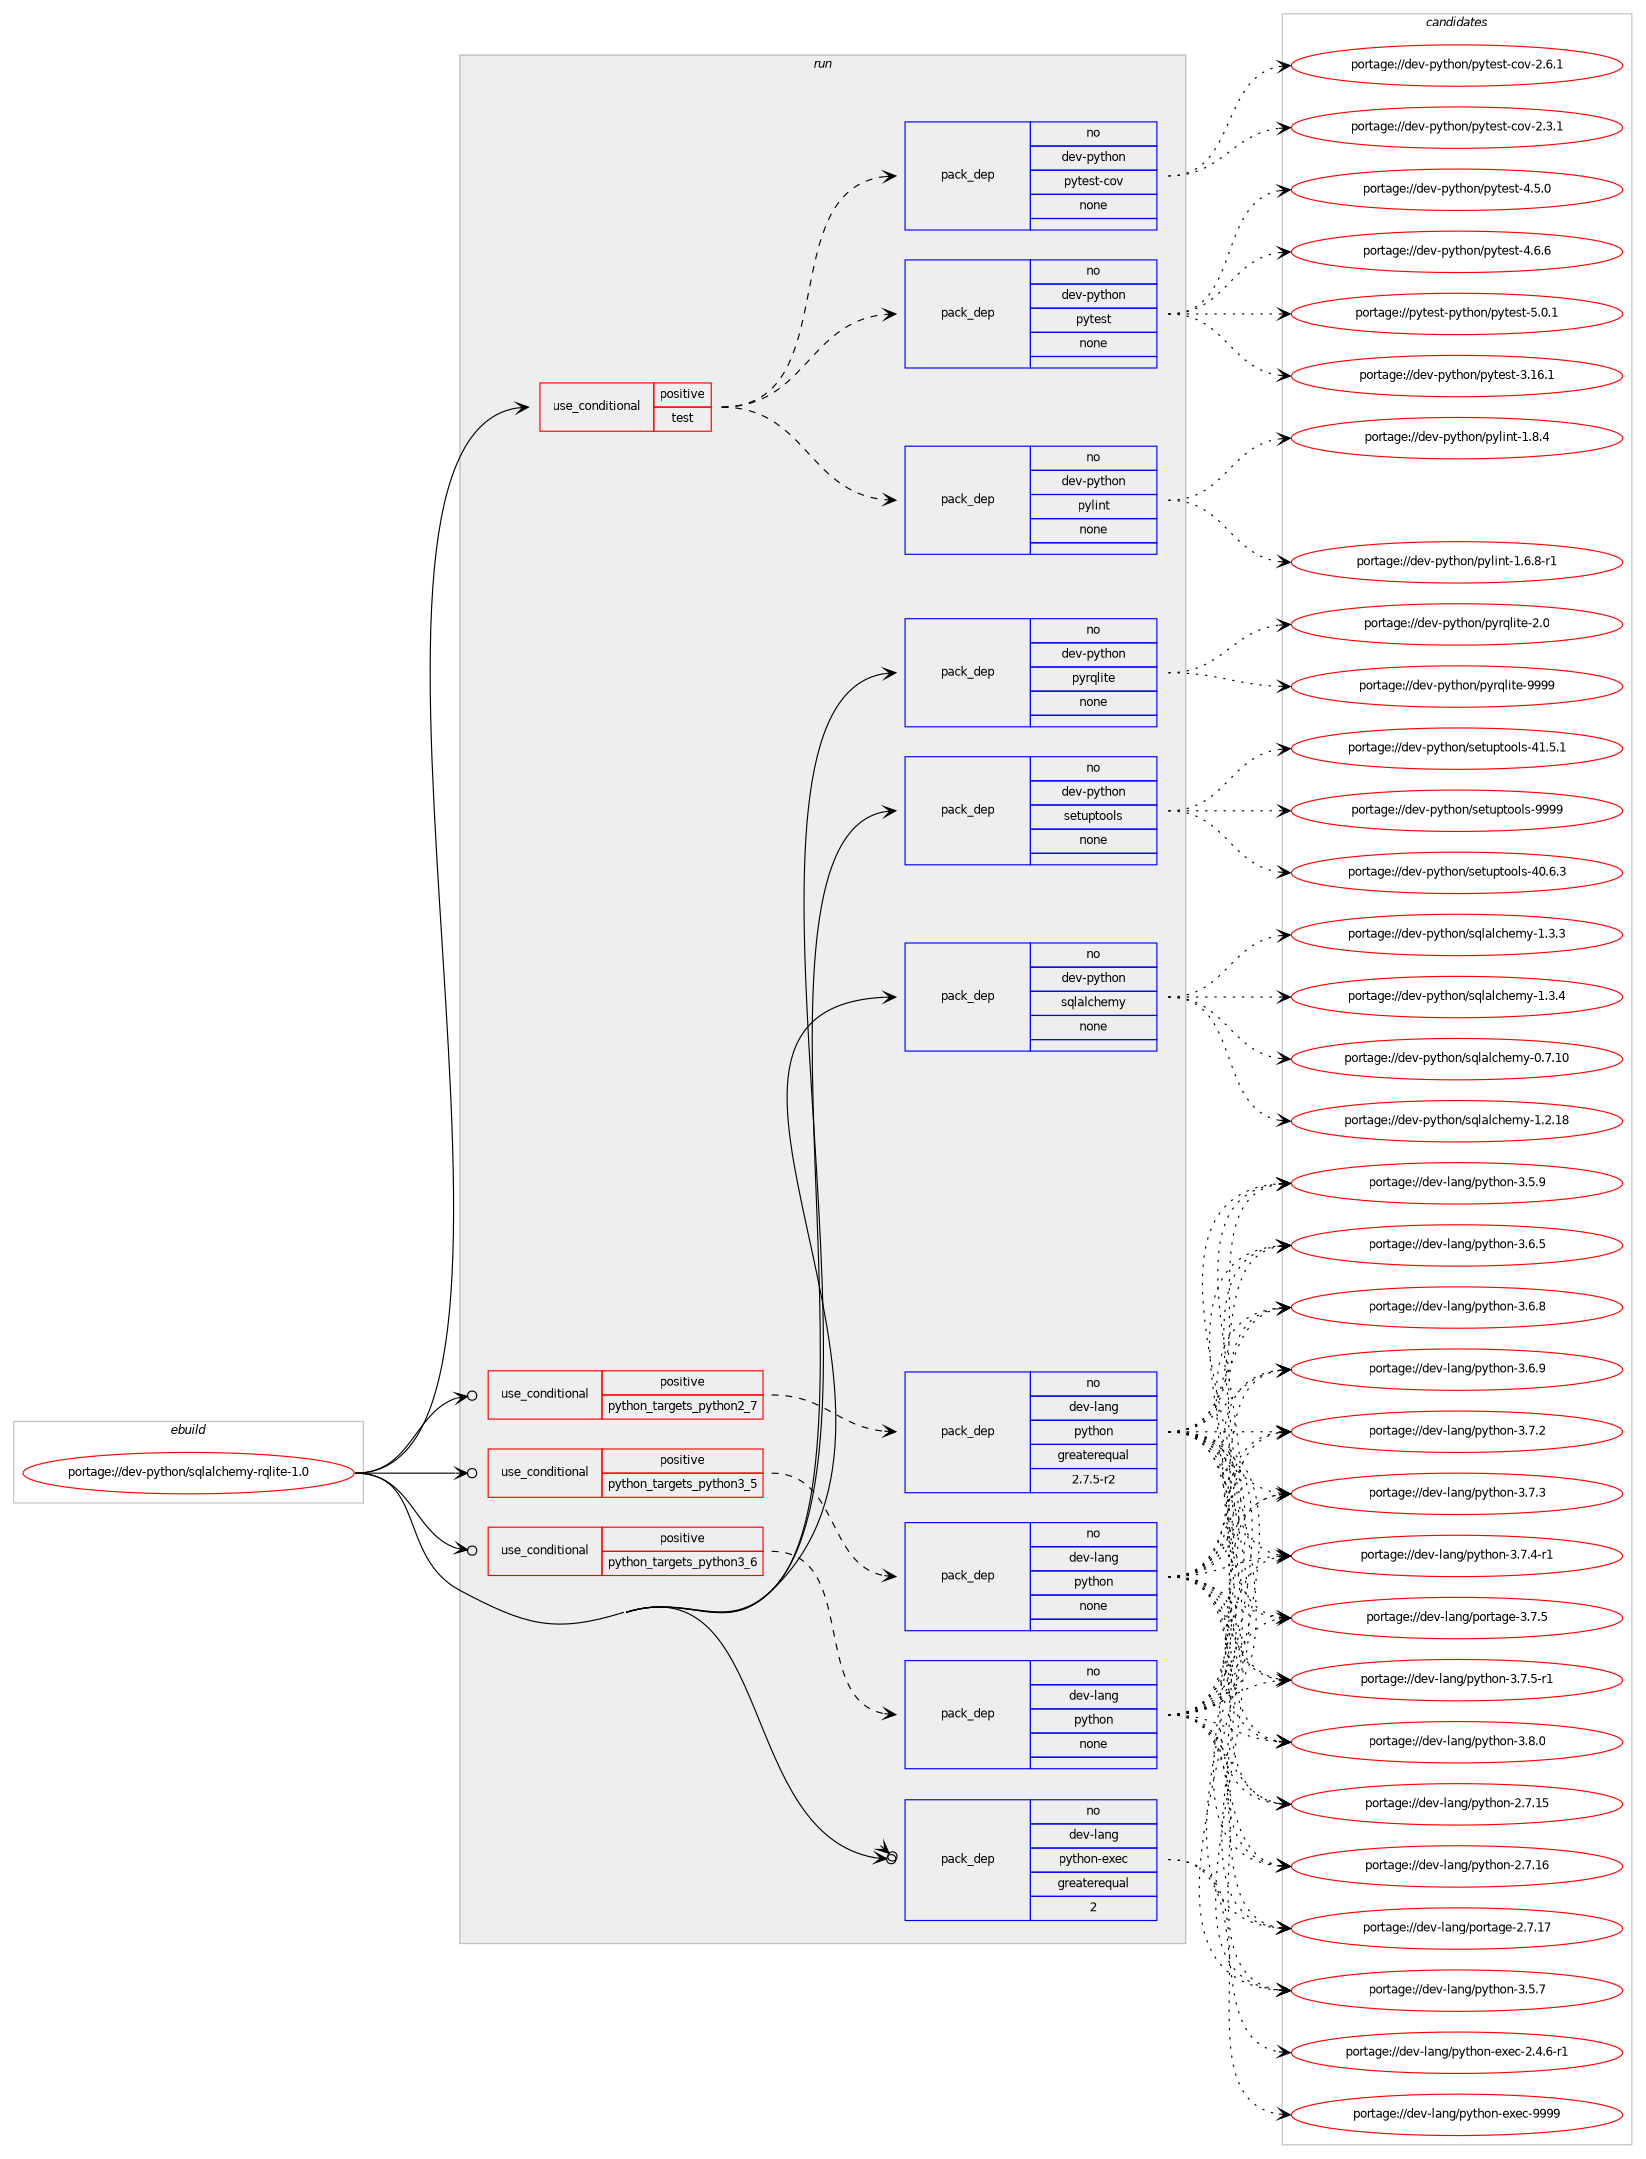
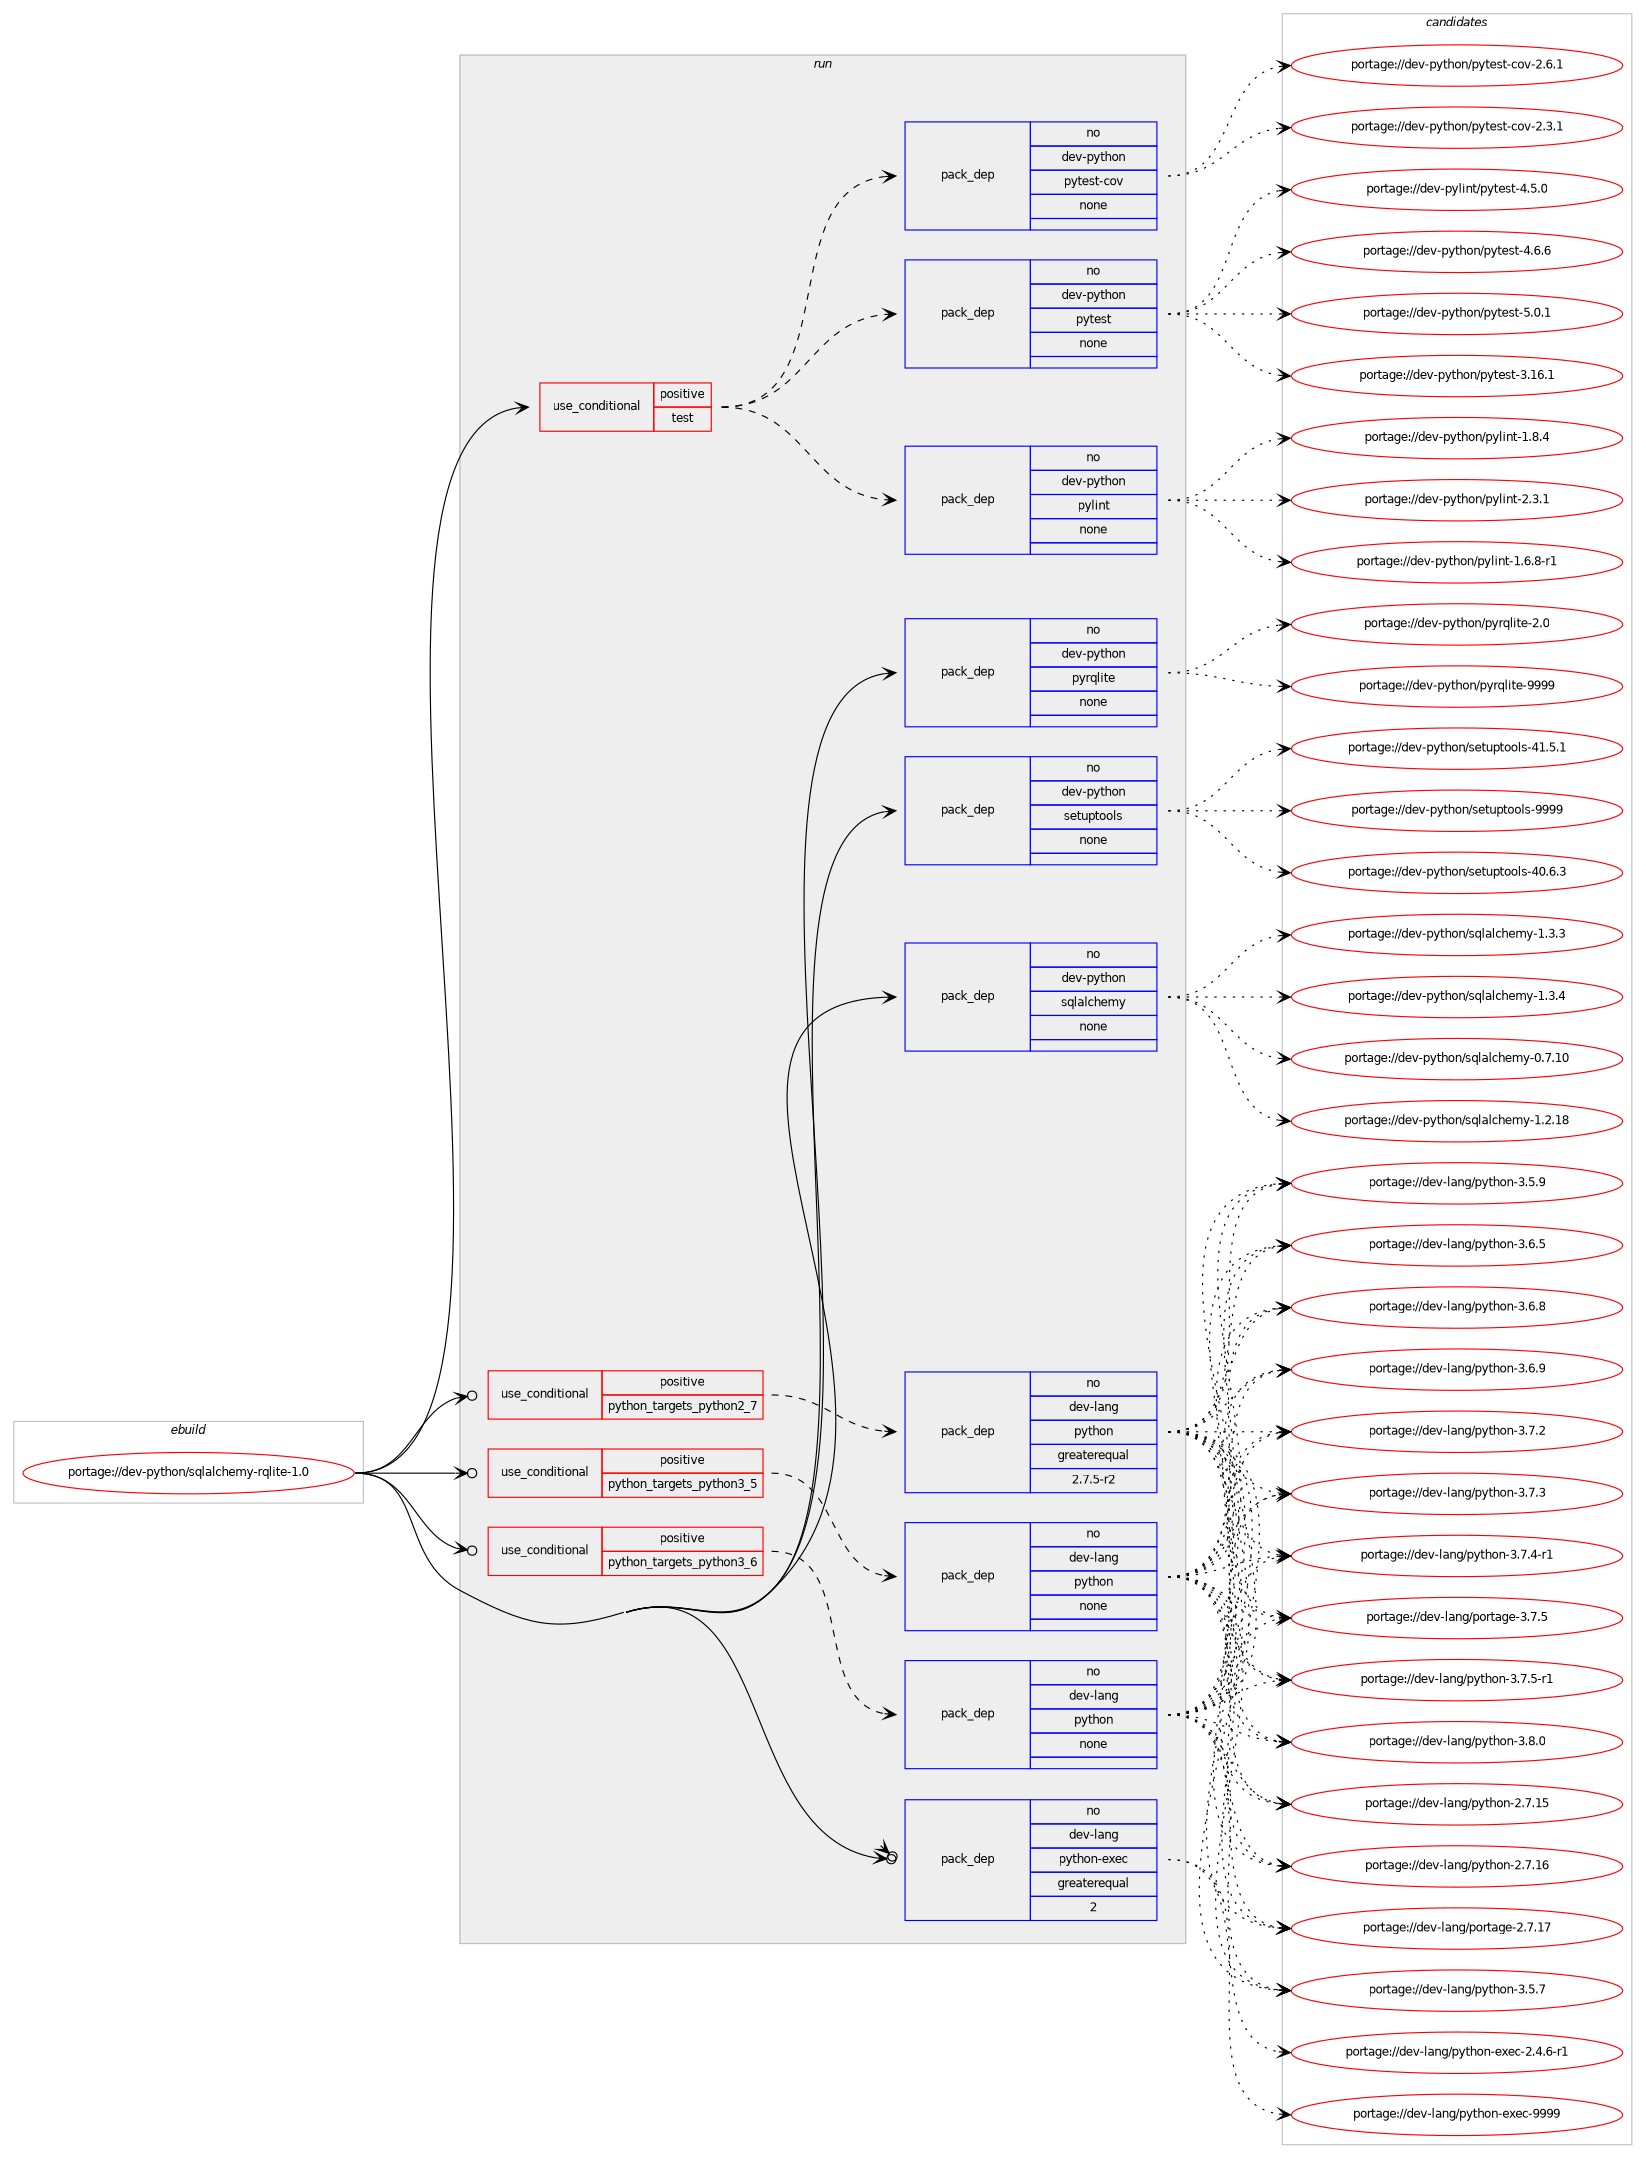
(1457, 190) -> (1457, 190)
(1457, 314) -> (1457, 314)
none -> (1457, 500)
